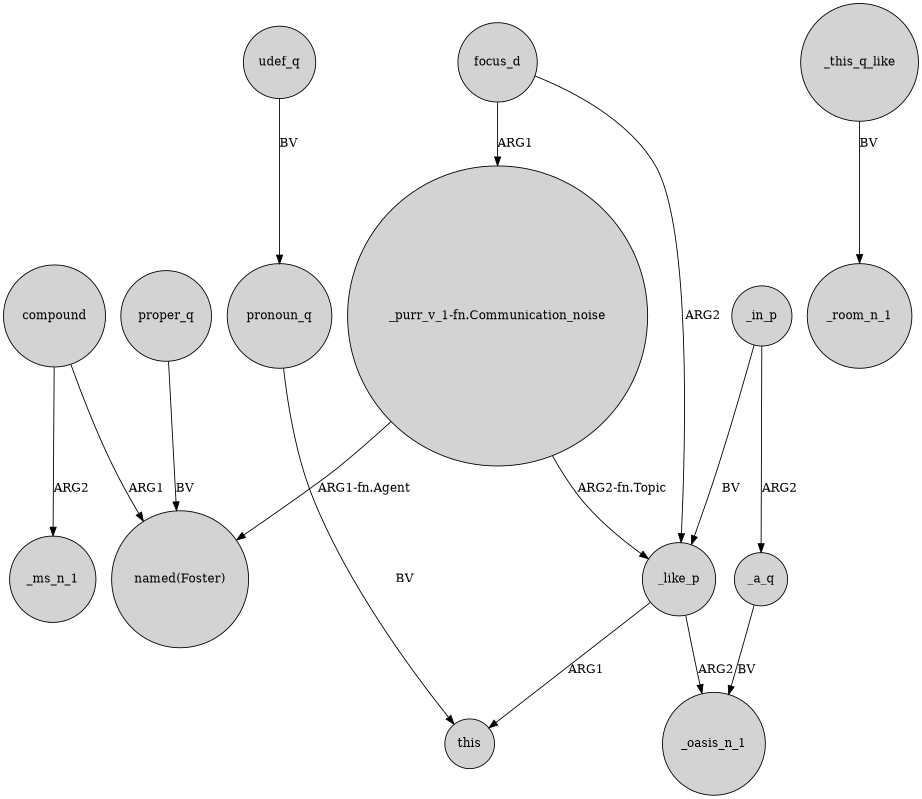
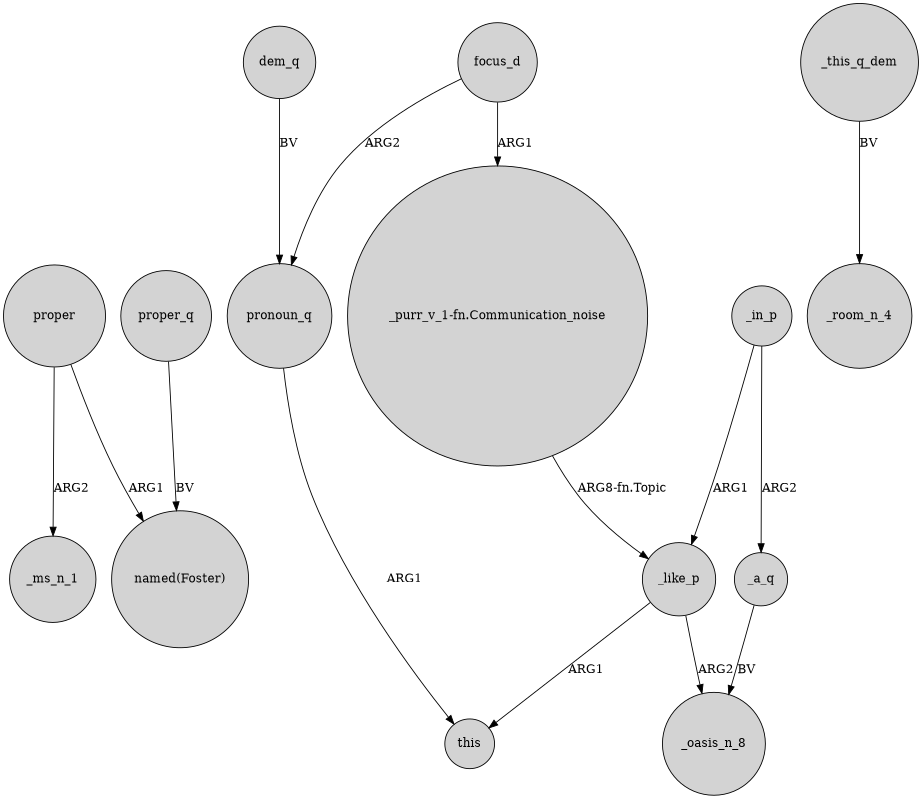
(280, 62) -> (280, 62)
(860, 62) -> (860, 62)
(679, 272) -> (356, 148)
(55, 316) -> (55, 316)
(860, 316) -> (860, 316)
(320, 481) -> none
(622, 488) -> (622, 488)
(731, 488) -> (731, 488)
(405, 579) -> (405, 579)
(714, 744) -> (714, 744)
